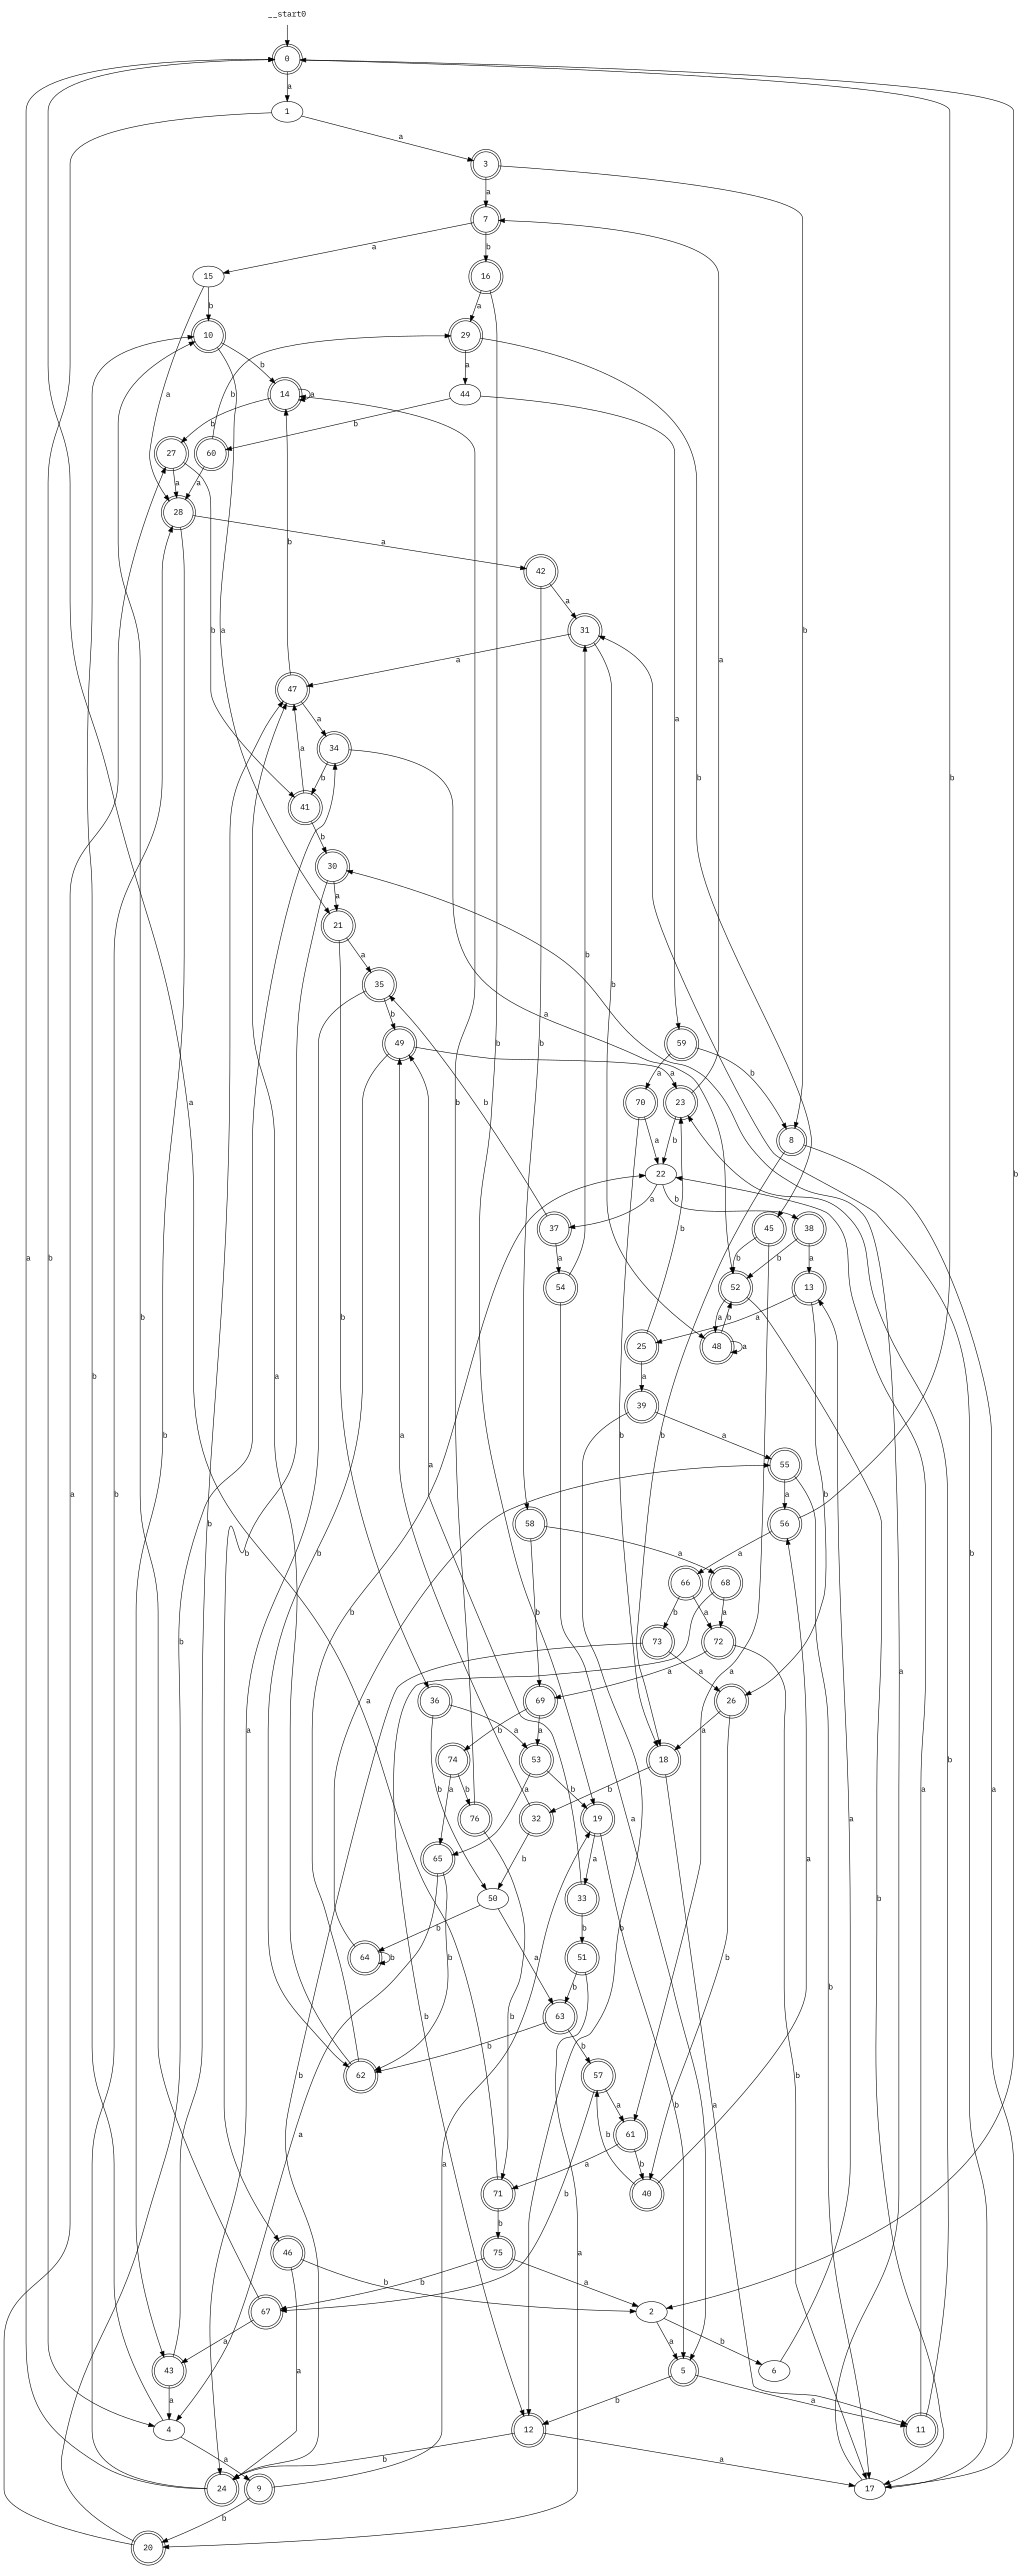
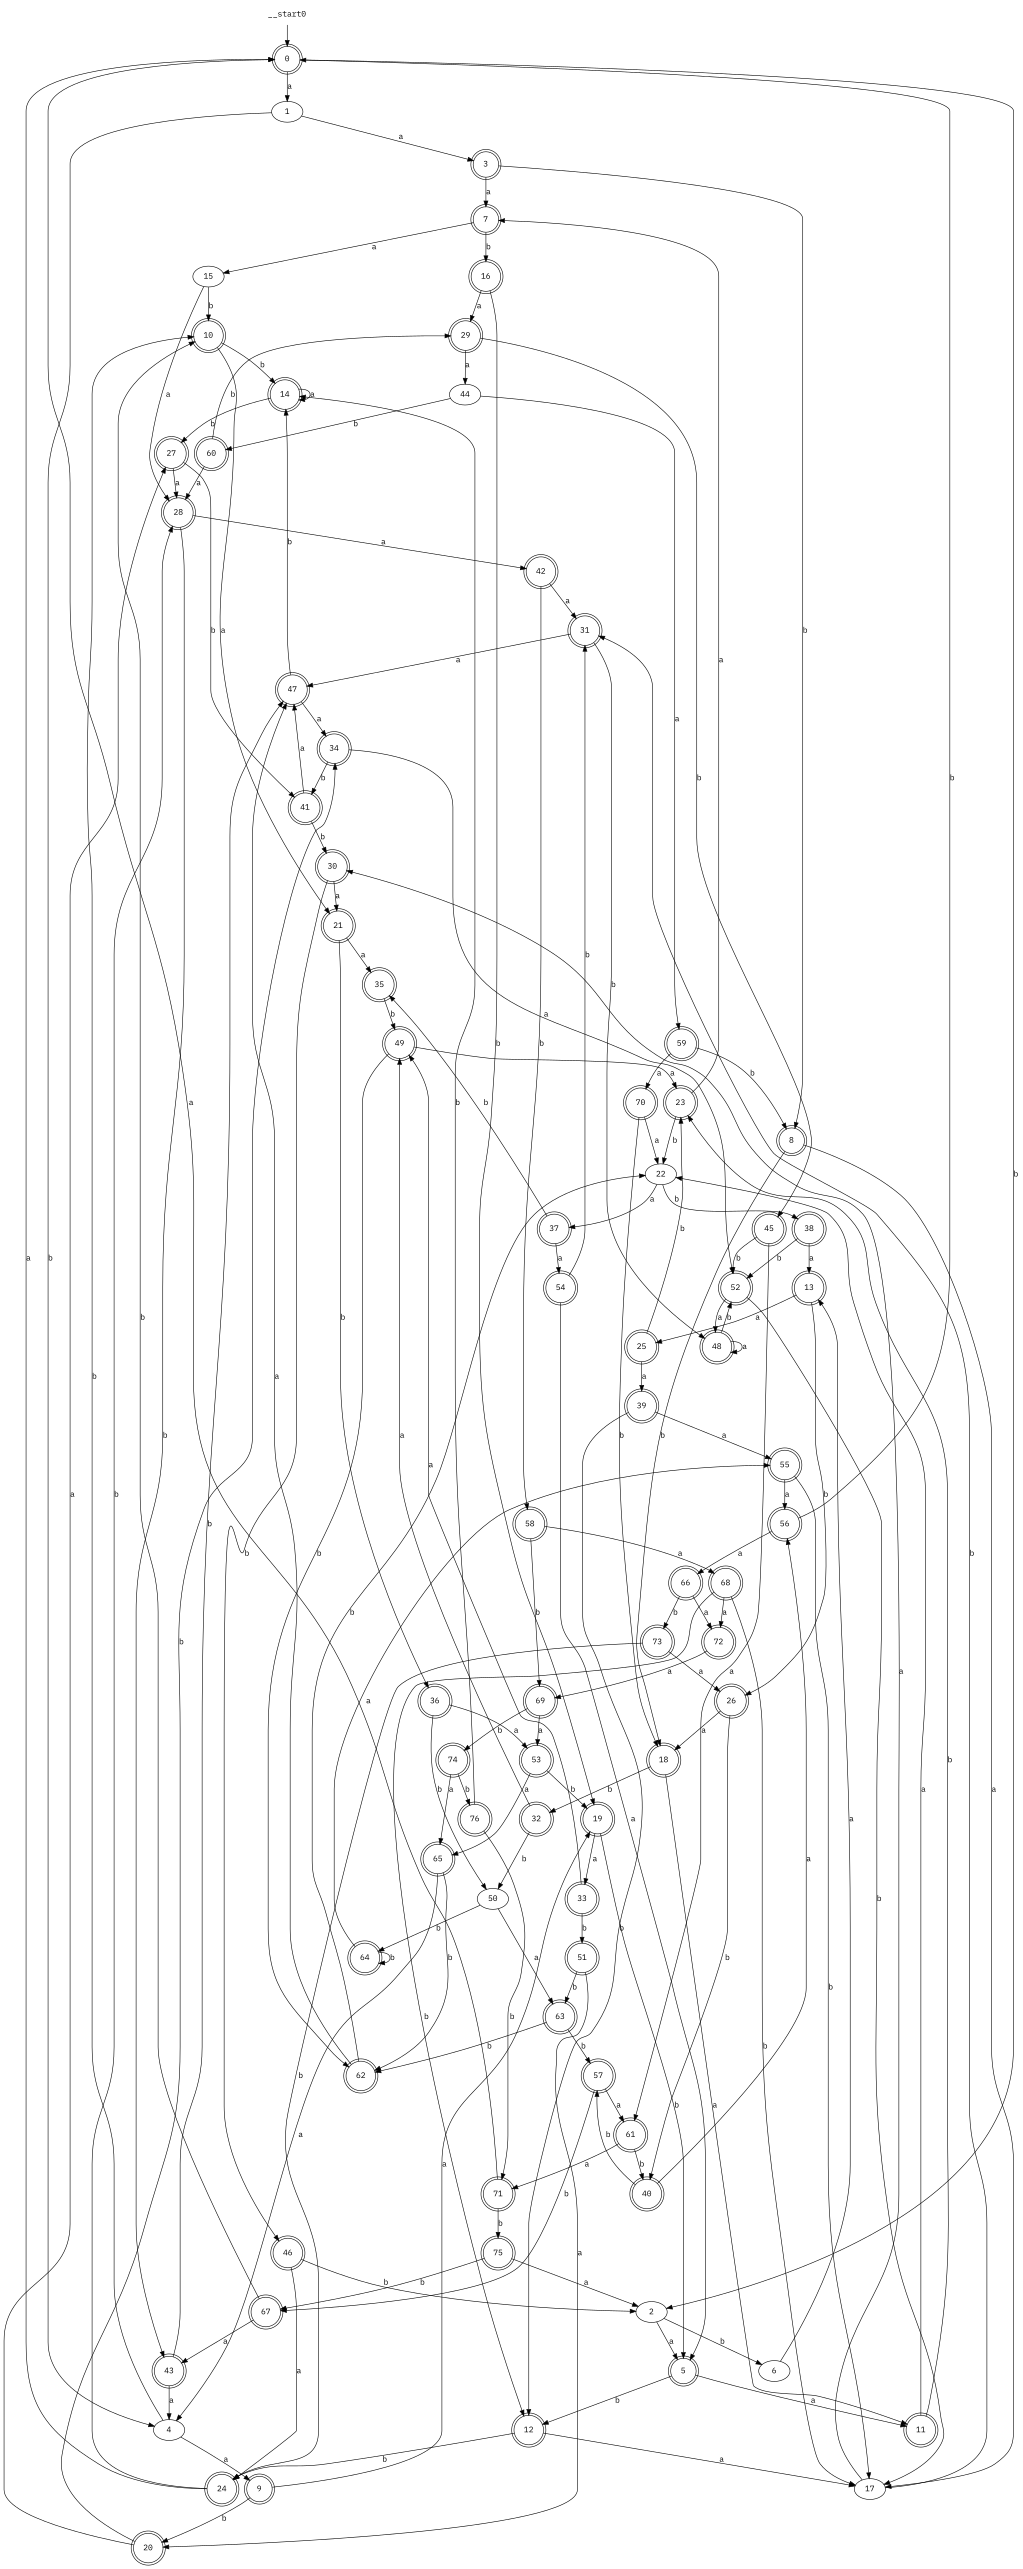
(247, 1715) -> none
(791, 2051) -> (763, 2049)
